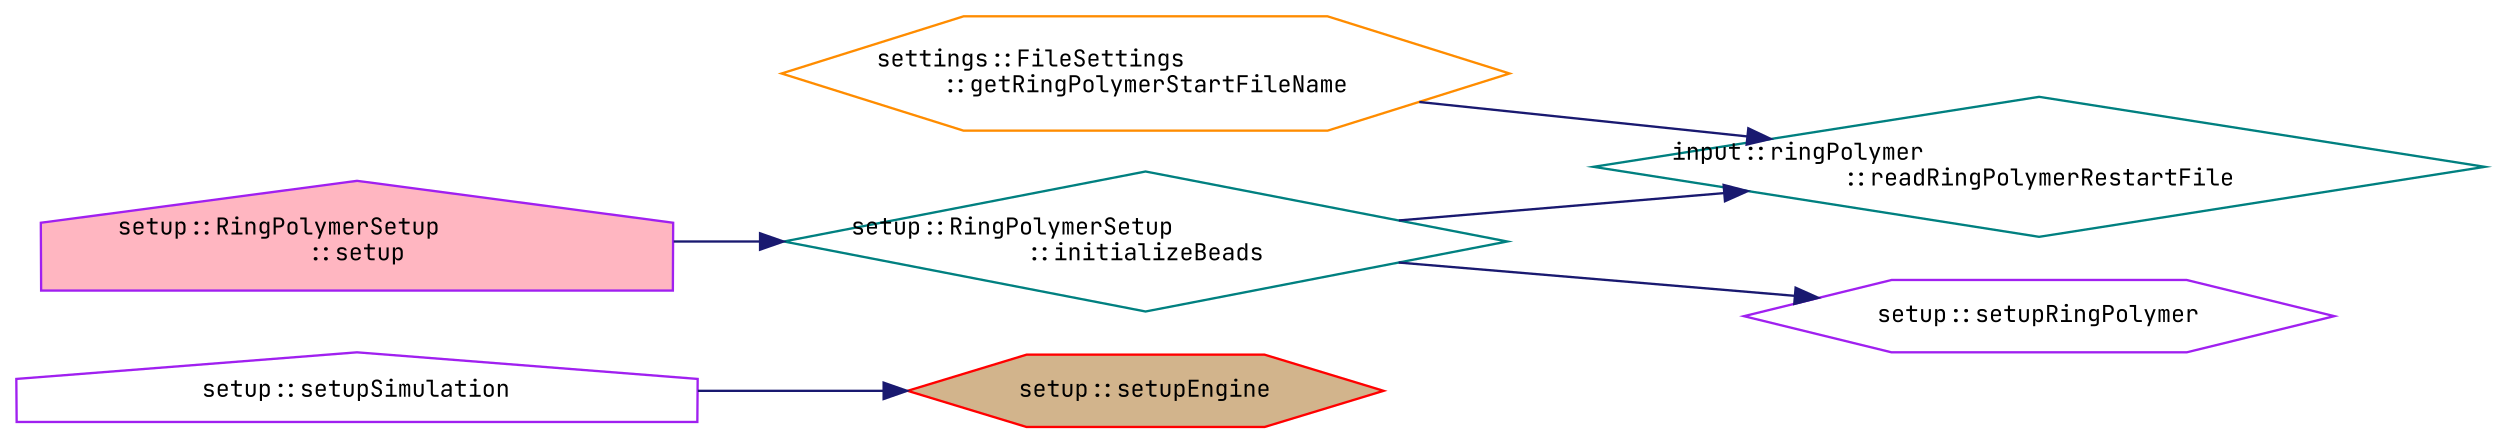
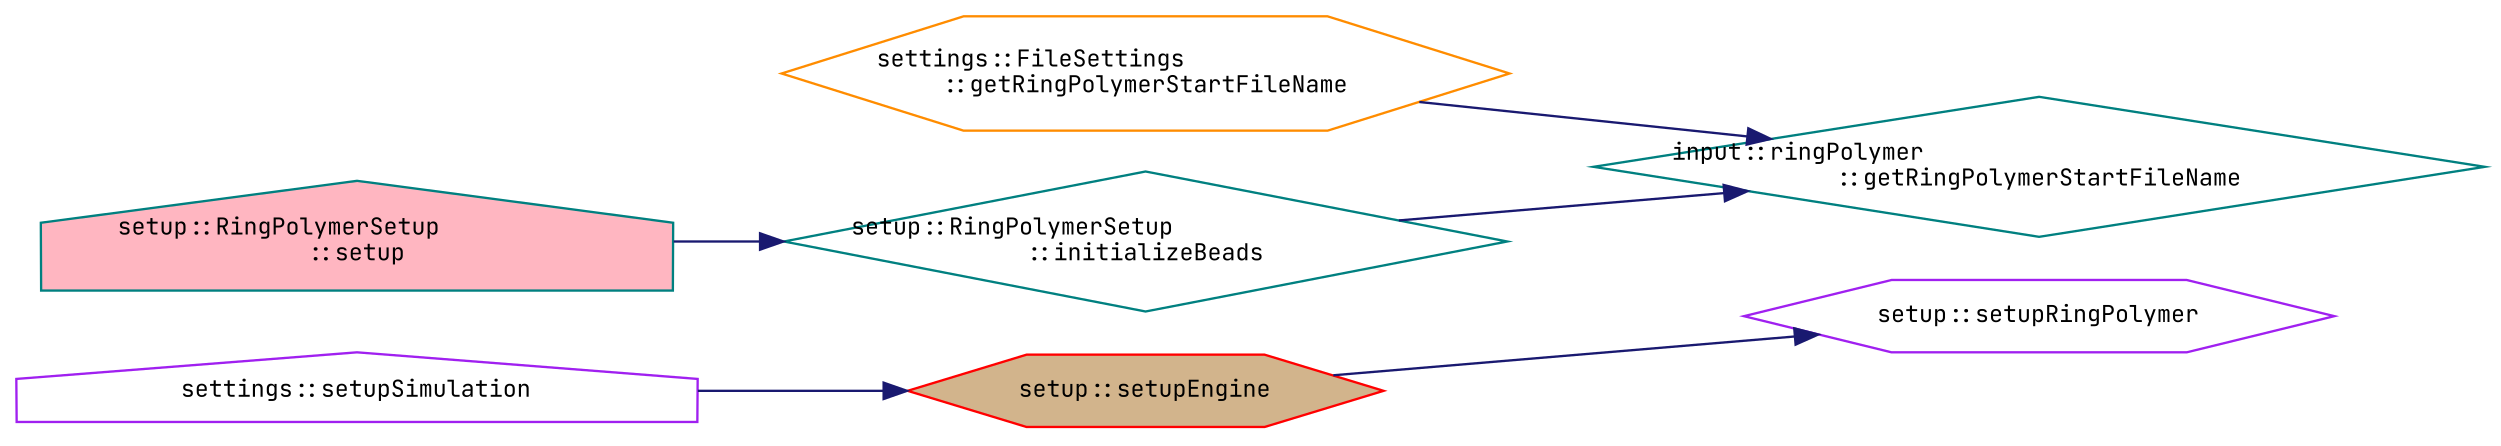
(2039, 167) -> (2039, 167)
(357, 242) -> (357, 242)
(1597, 279) -> (1564, 356)
(357, 391) -> (357, 391)
